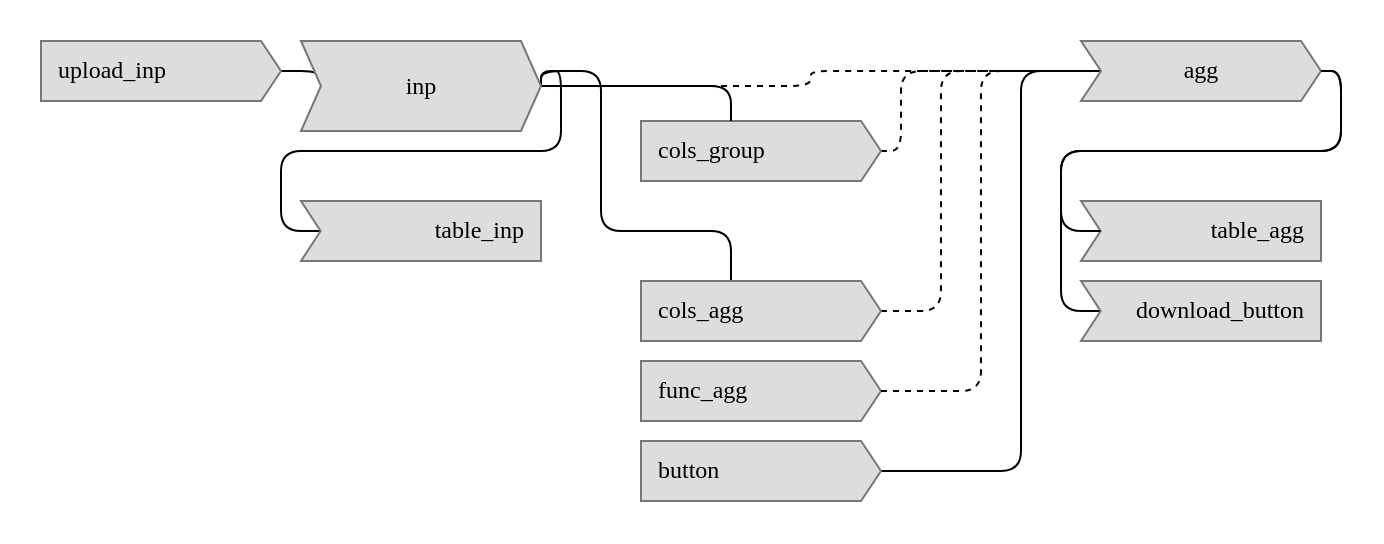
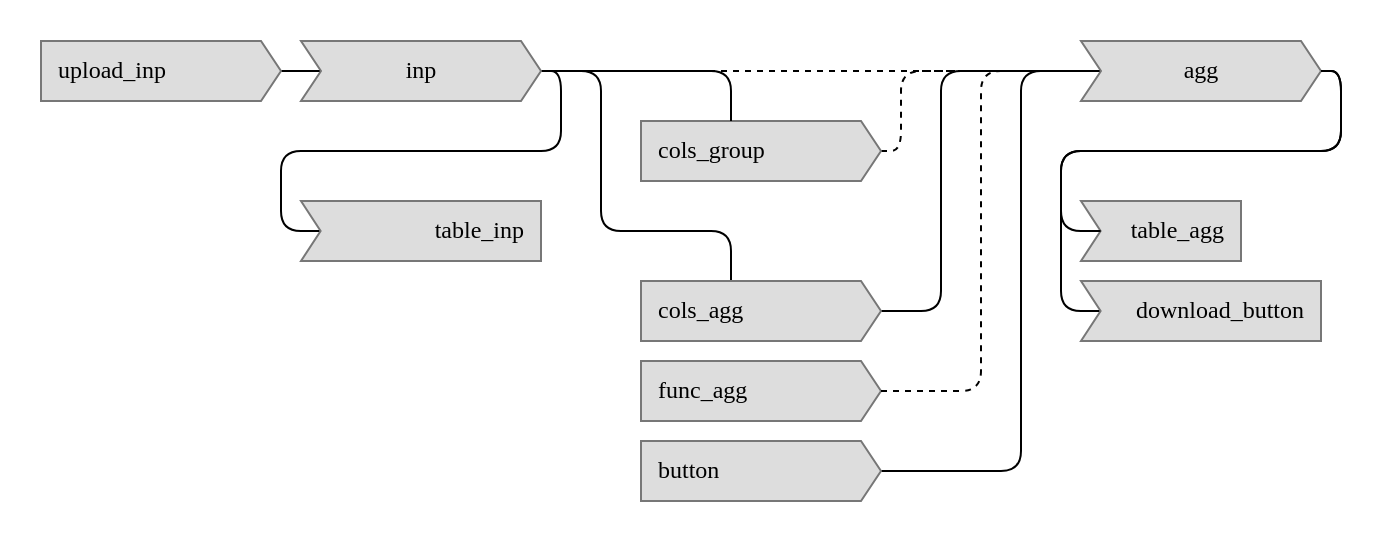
(421, 86) -> (421, 71)
(941, 214) -> (941, 214)
(1201, 231) -> (1161, 231)
